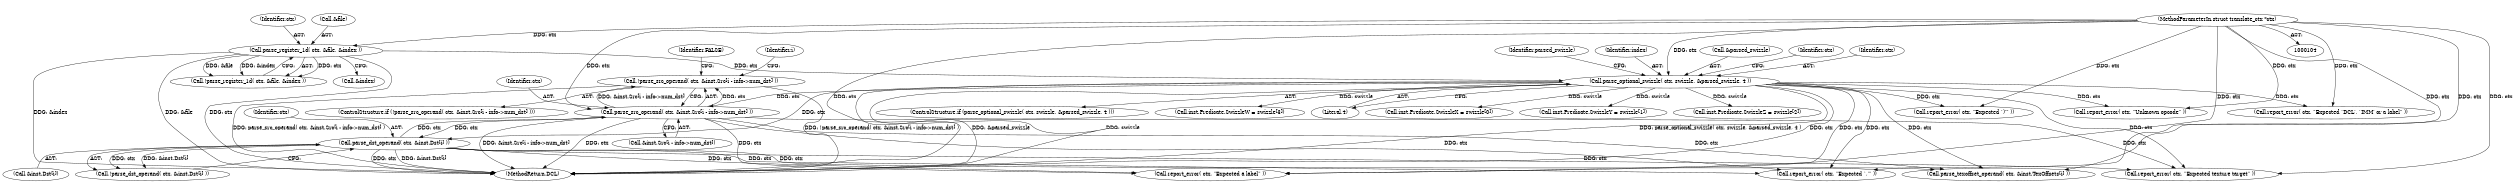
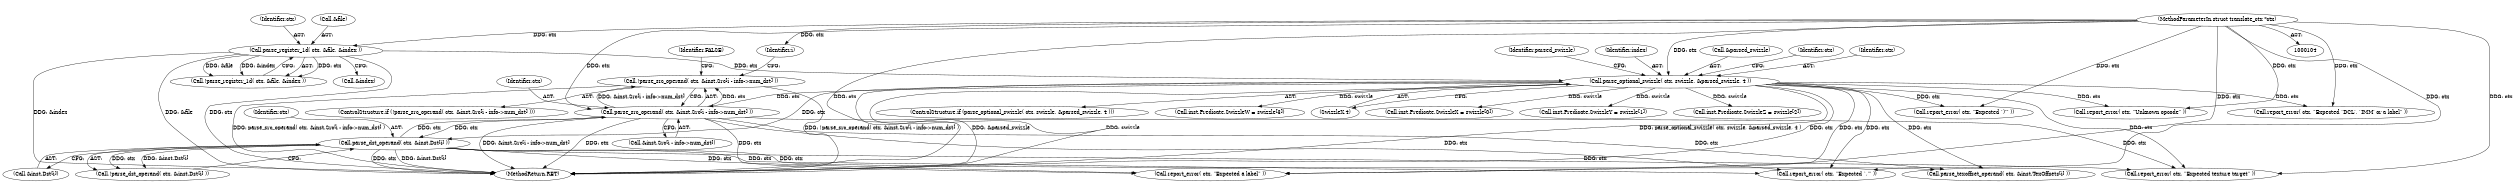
(1335, 113) -> (1335, 113)
(2440, 121) -> (1460, 22)
none -> (184, 149)
(533, 174) -> (533, 174)
